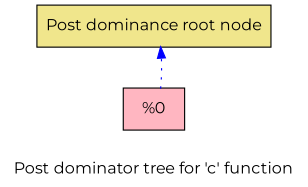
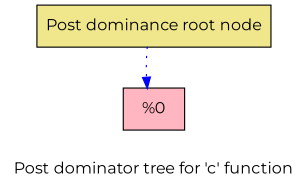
(162, 73) -> (146, 62)
